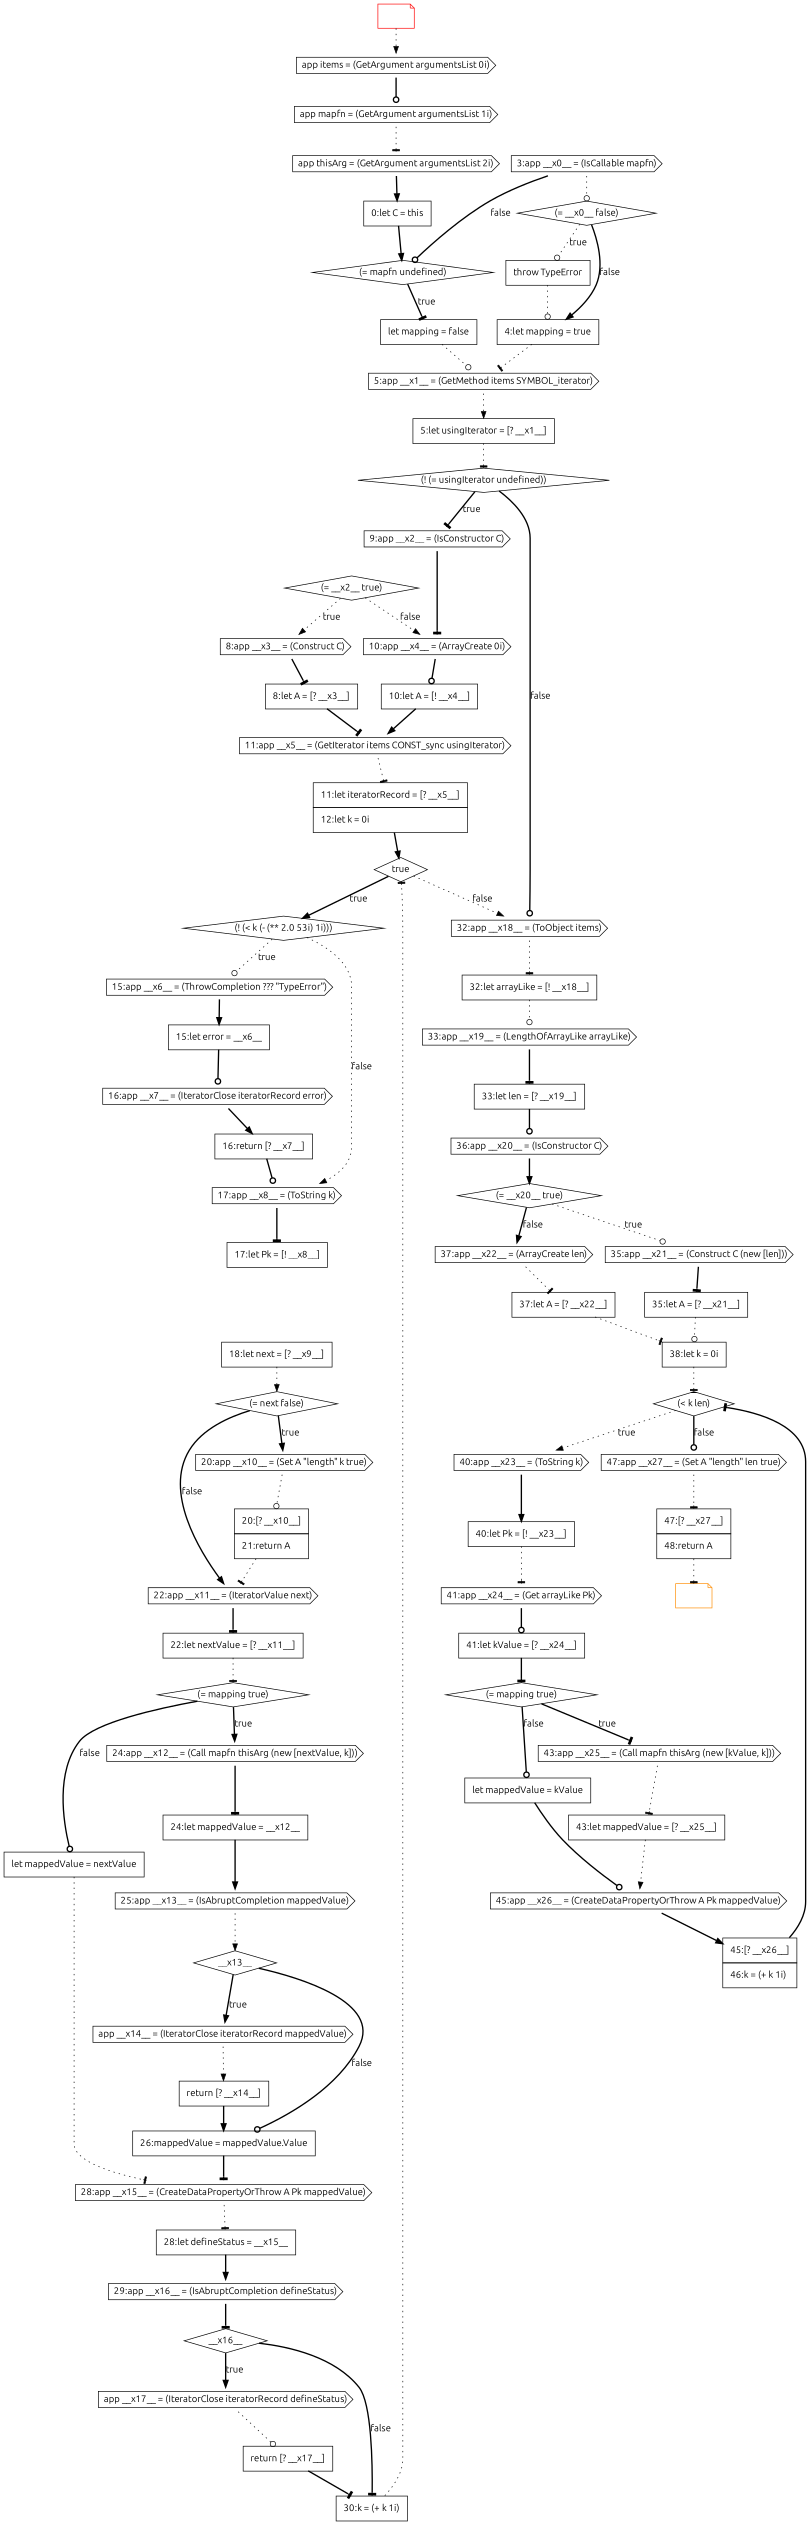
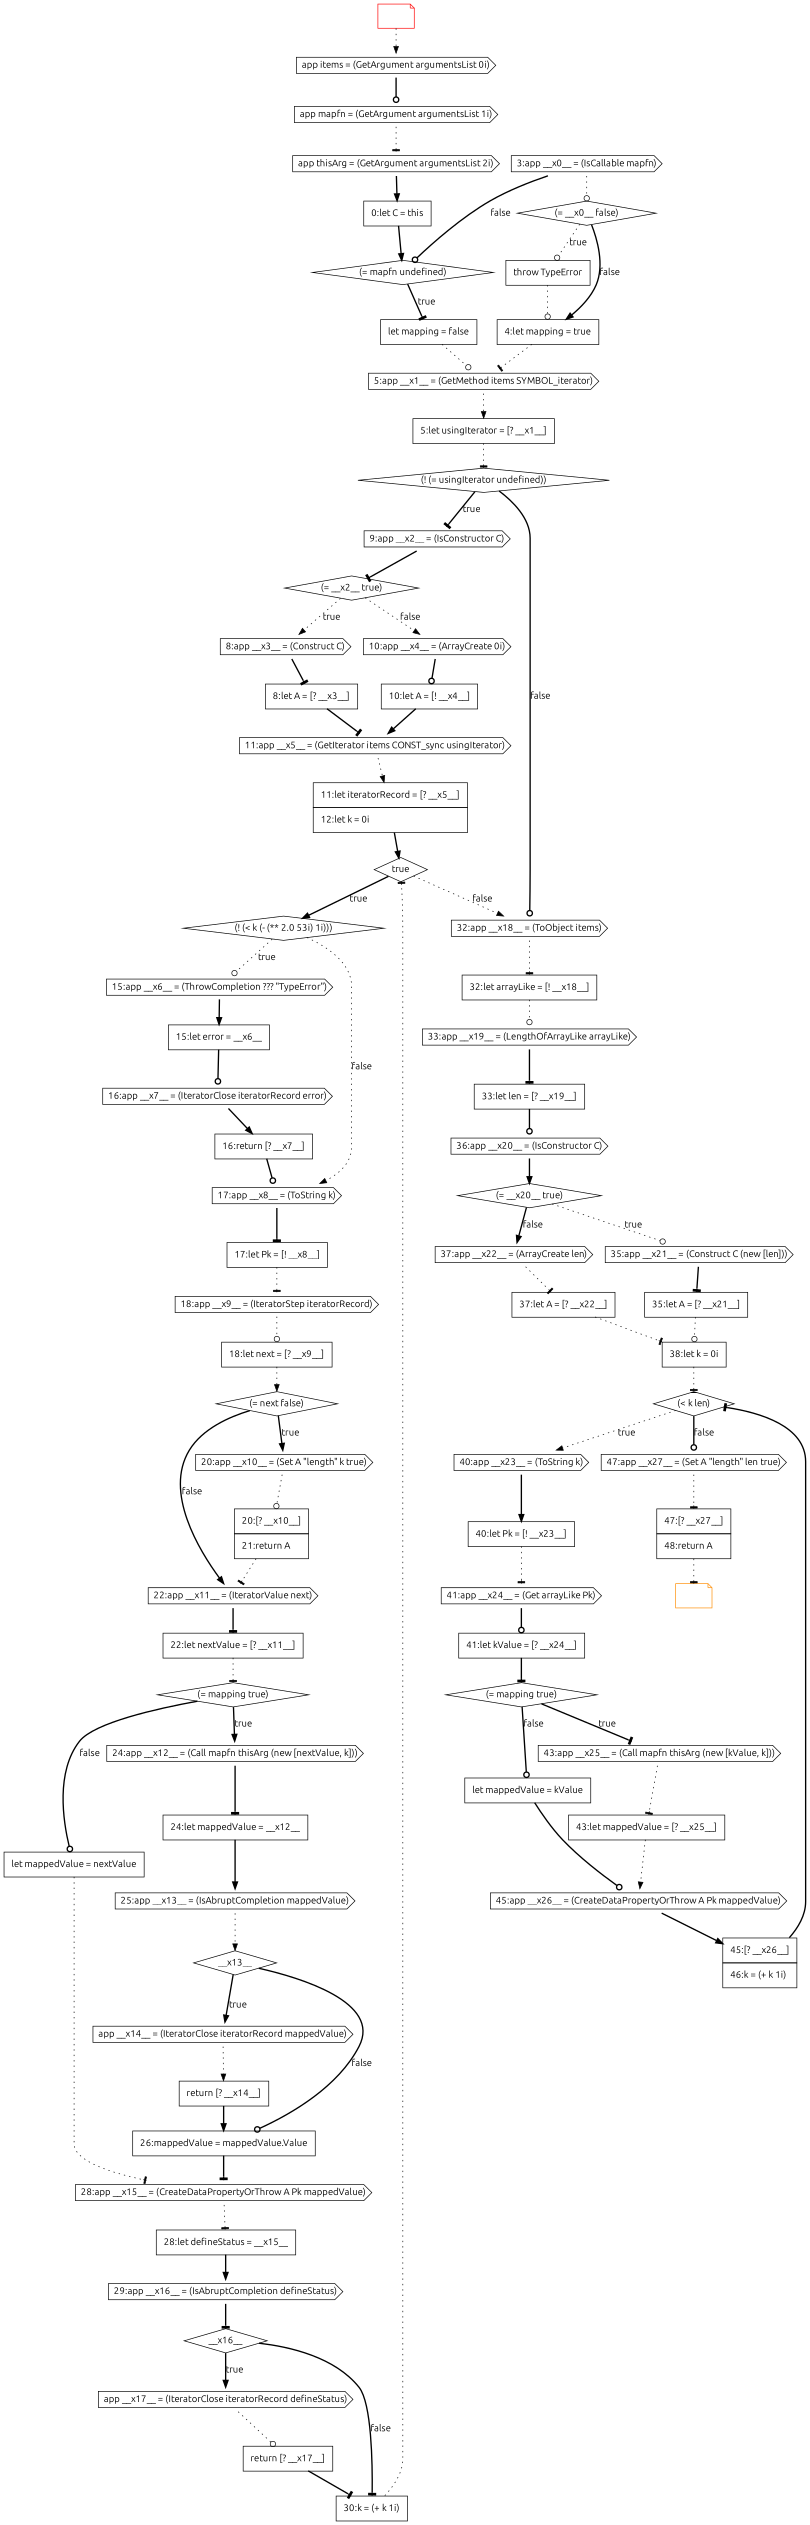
(437, 591) -> (393, 564)
(380, 767) -> (380, 767)
none -> (277, 1304)
